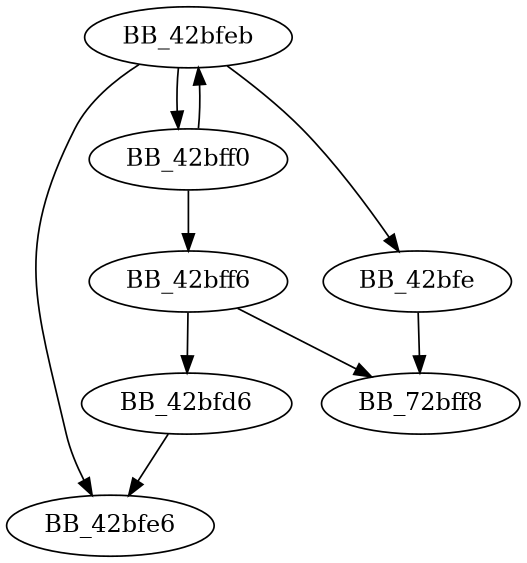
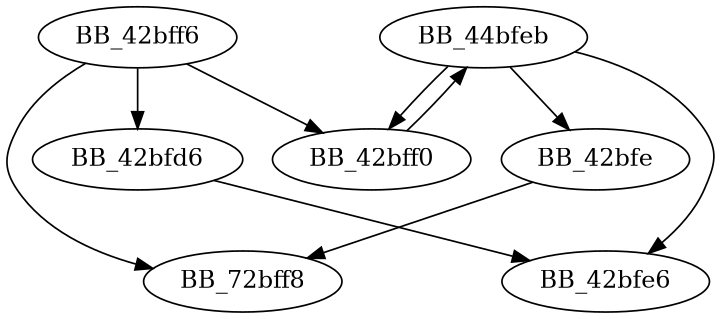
(188, 37) -> (484, 37)
(188, 212) -> (247, 95)
